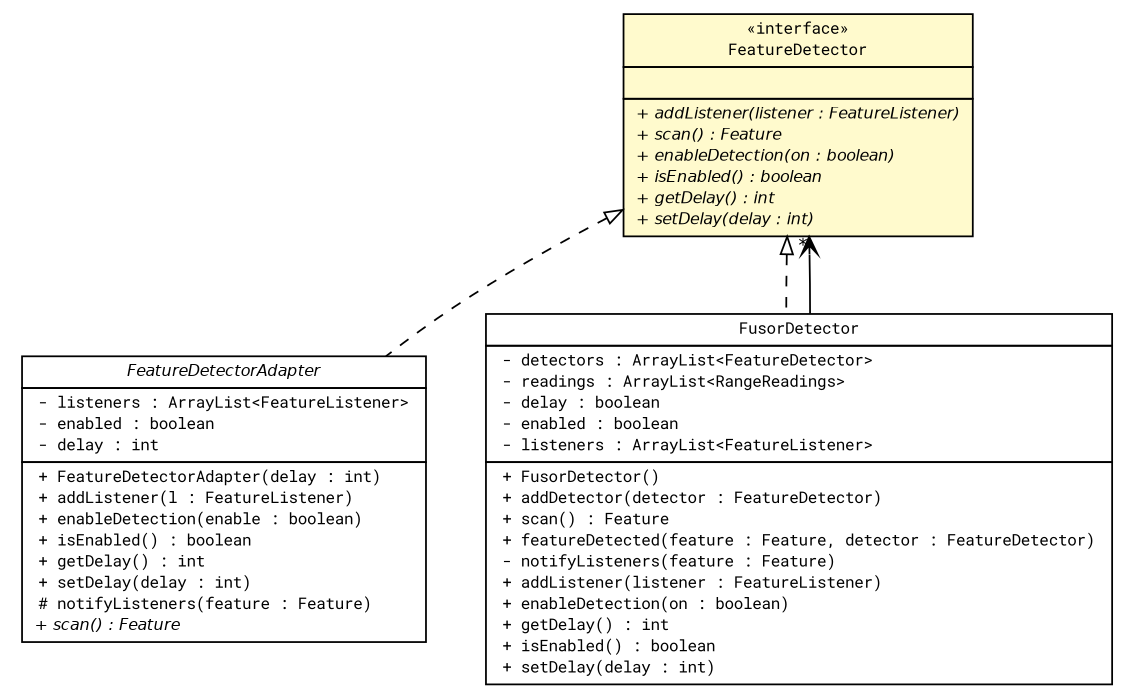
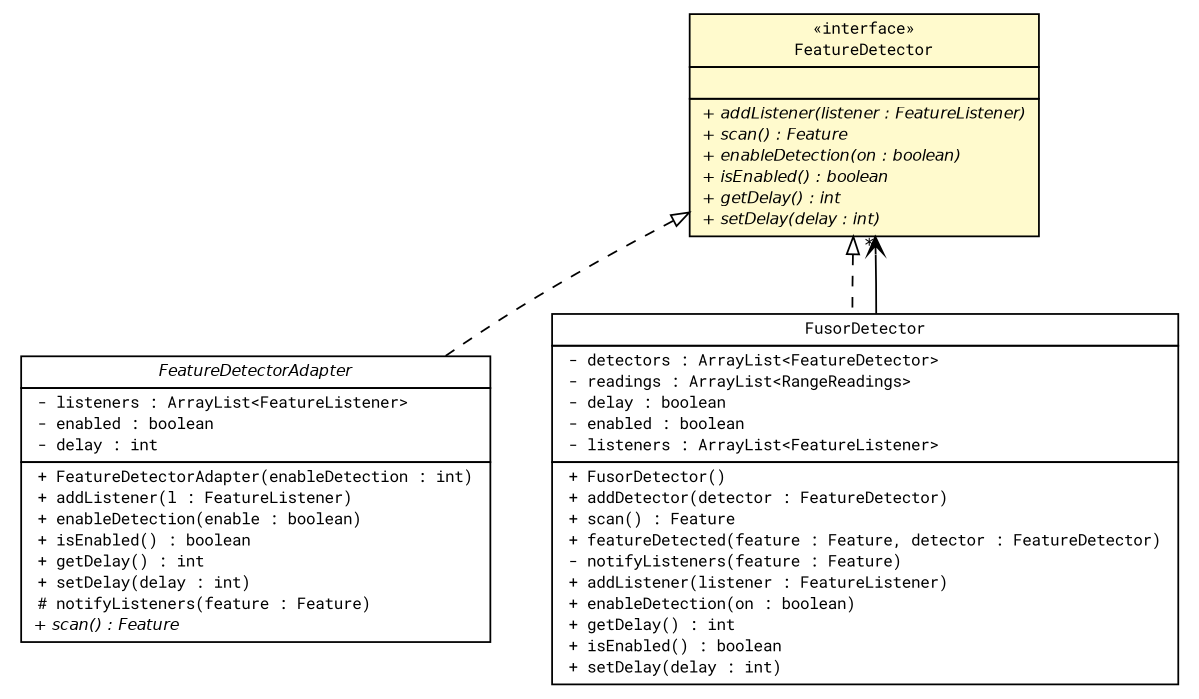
(210, 477) -> (256, 477)
